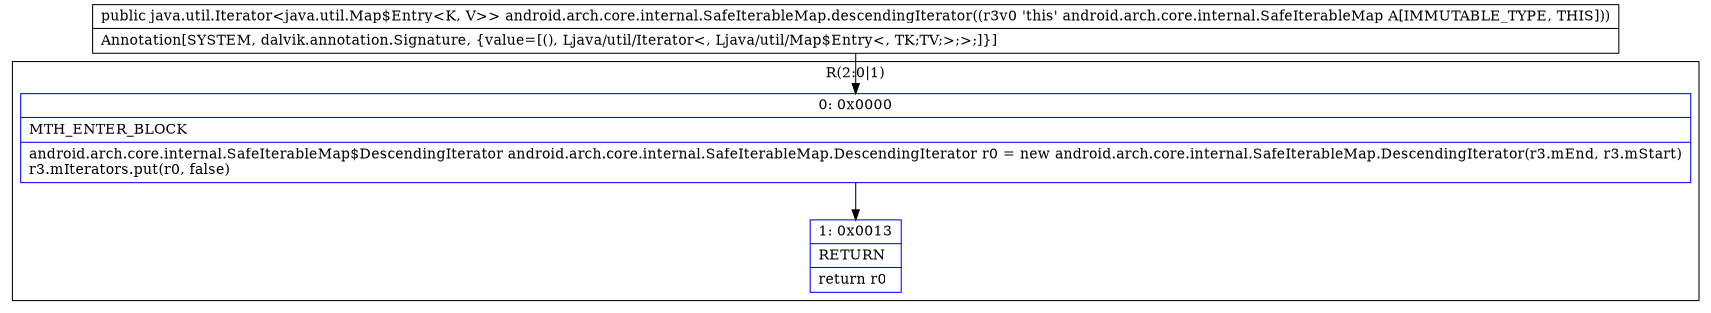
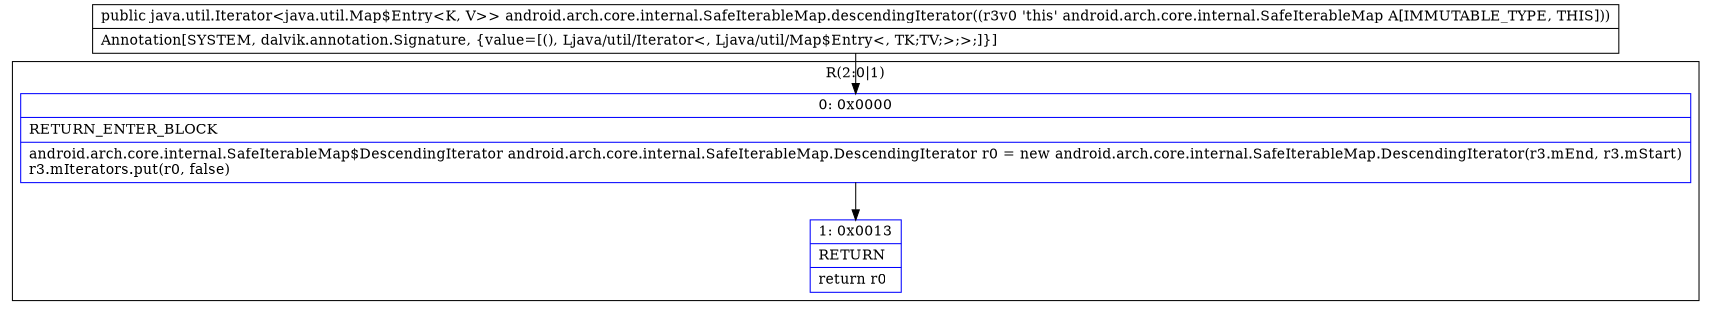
(109, 129) -> (124, 129)
